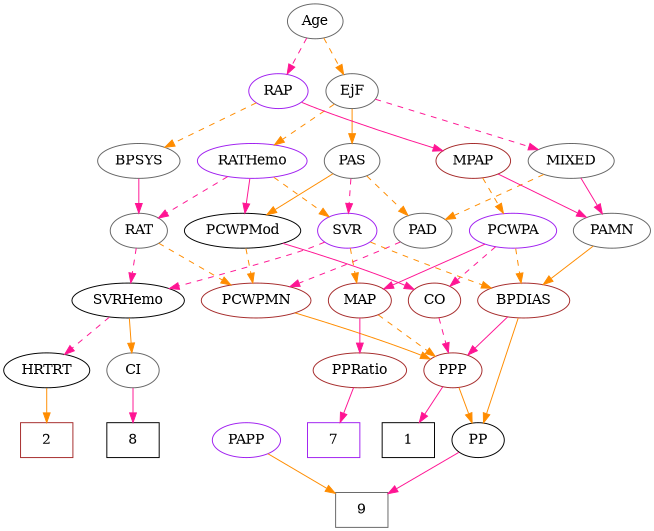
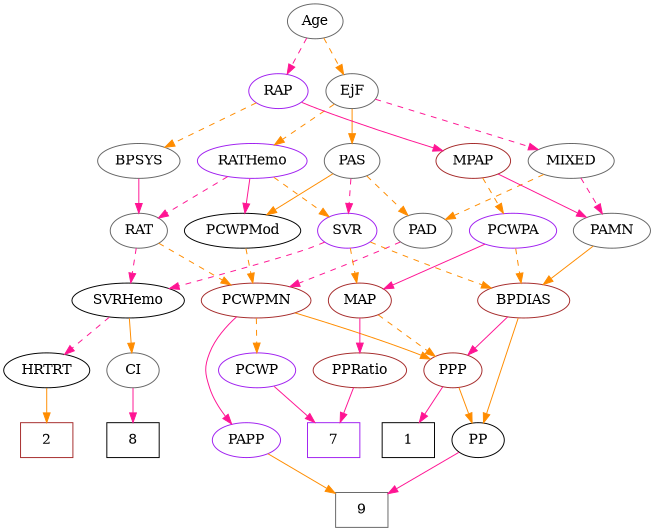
(589, 192) -> (589, 192)
(435, 301) -> none
none -> (206, 364)
none -> (257, 370)
